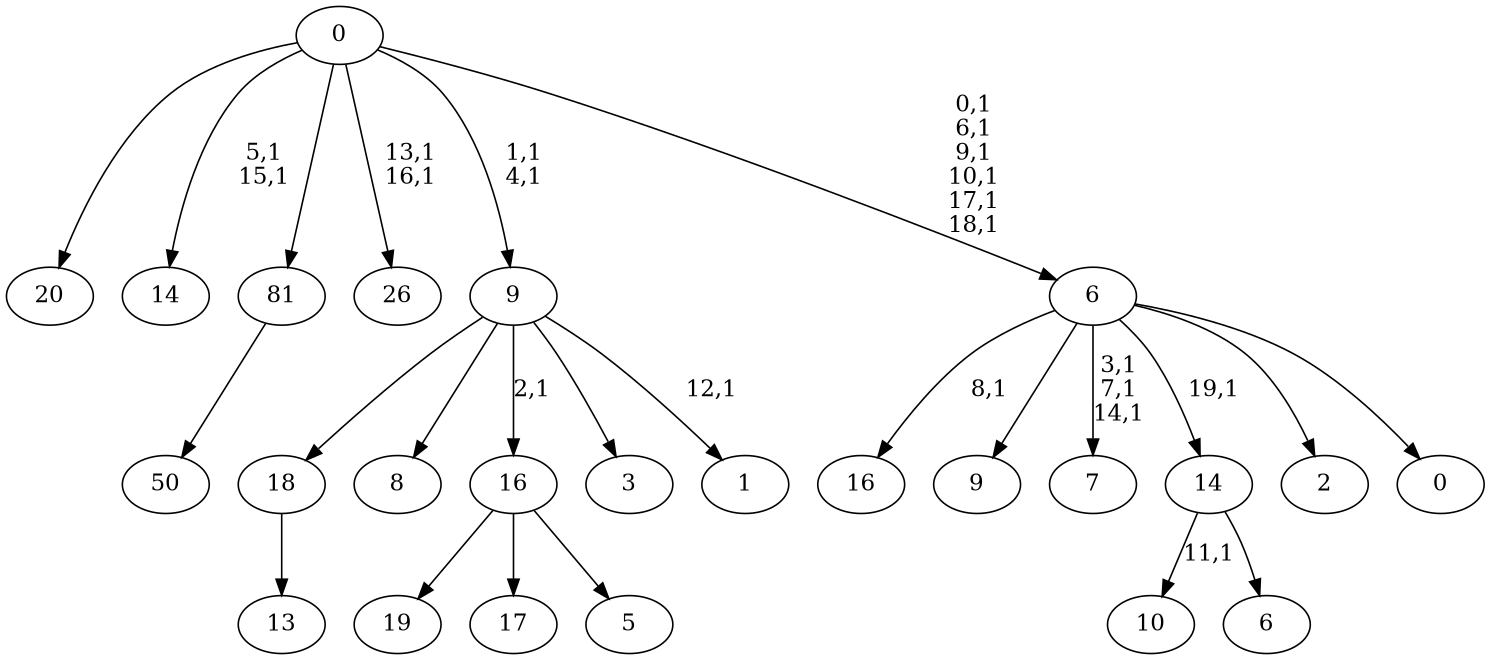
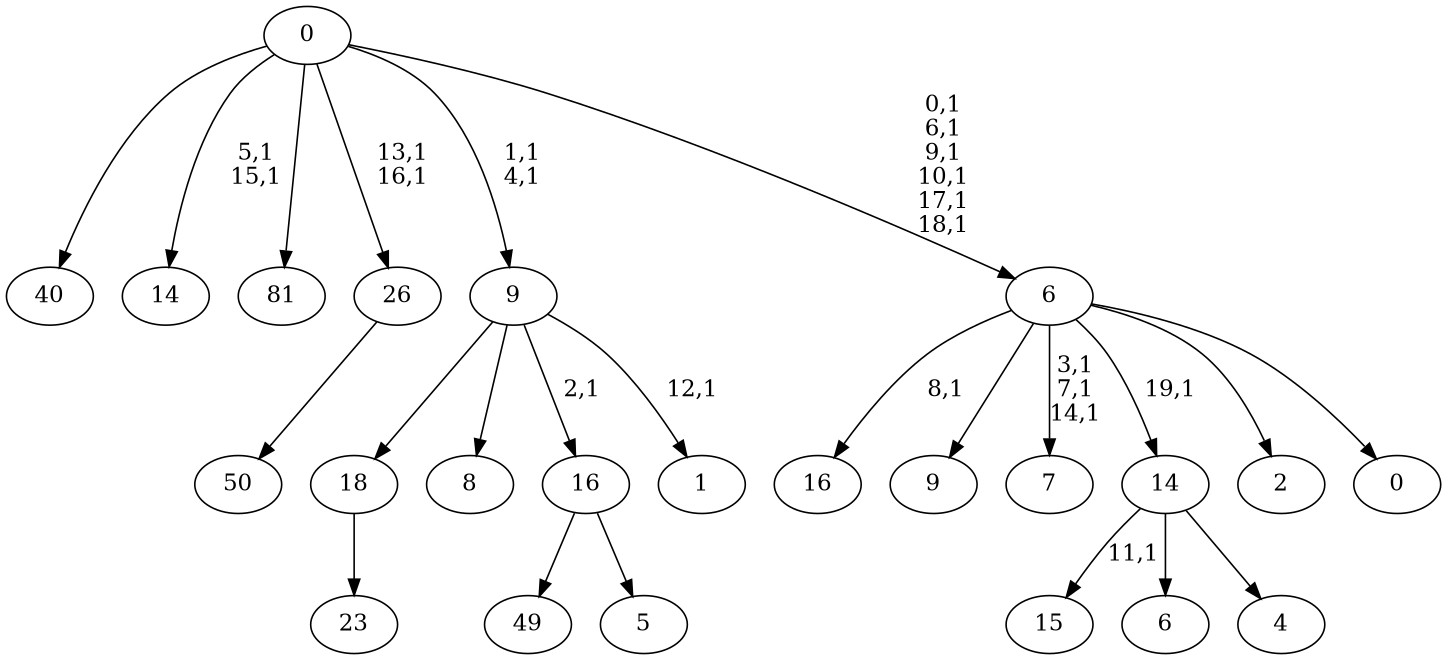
(50, 296) -> (50, 296)
(228, 384) -> (323, 384)
(629, 485) -> none
(282, 625) -> (354, 625)
(398, 625) -> (528, 625)
(514, 625) -> none
(1151, 625) -> (1050, 625)
none -> (1281, 625)
